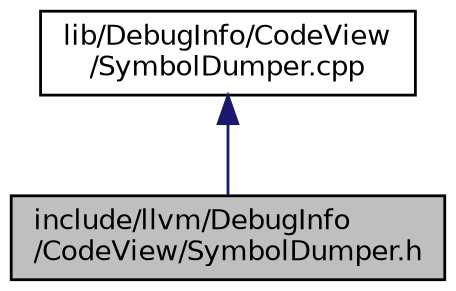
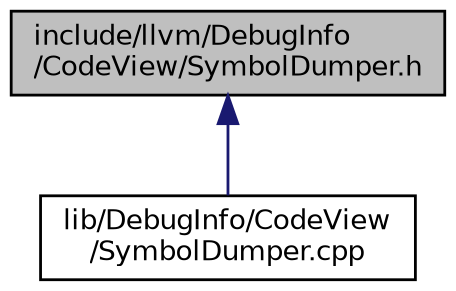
(228, 160) -> (228, 160)
